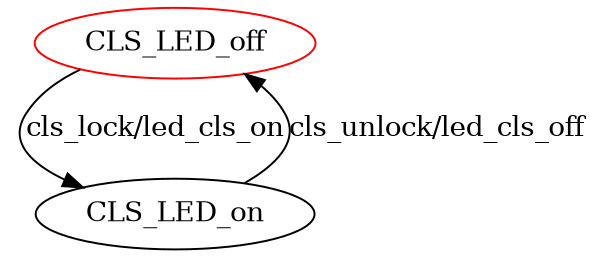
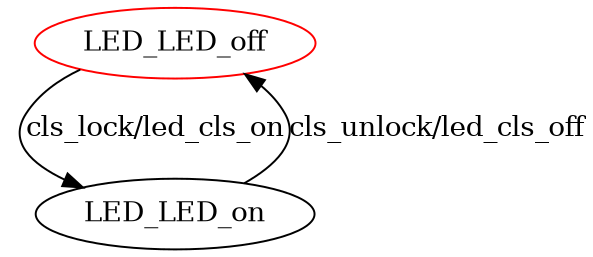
(175, 43) -> (175, 43)
(175, 214) -> (175, 214)
